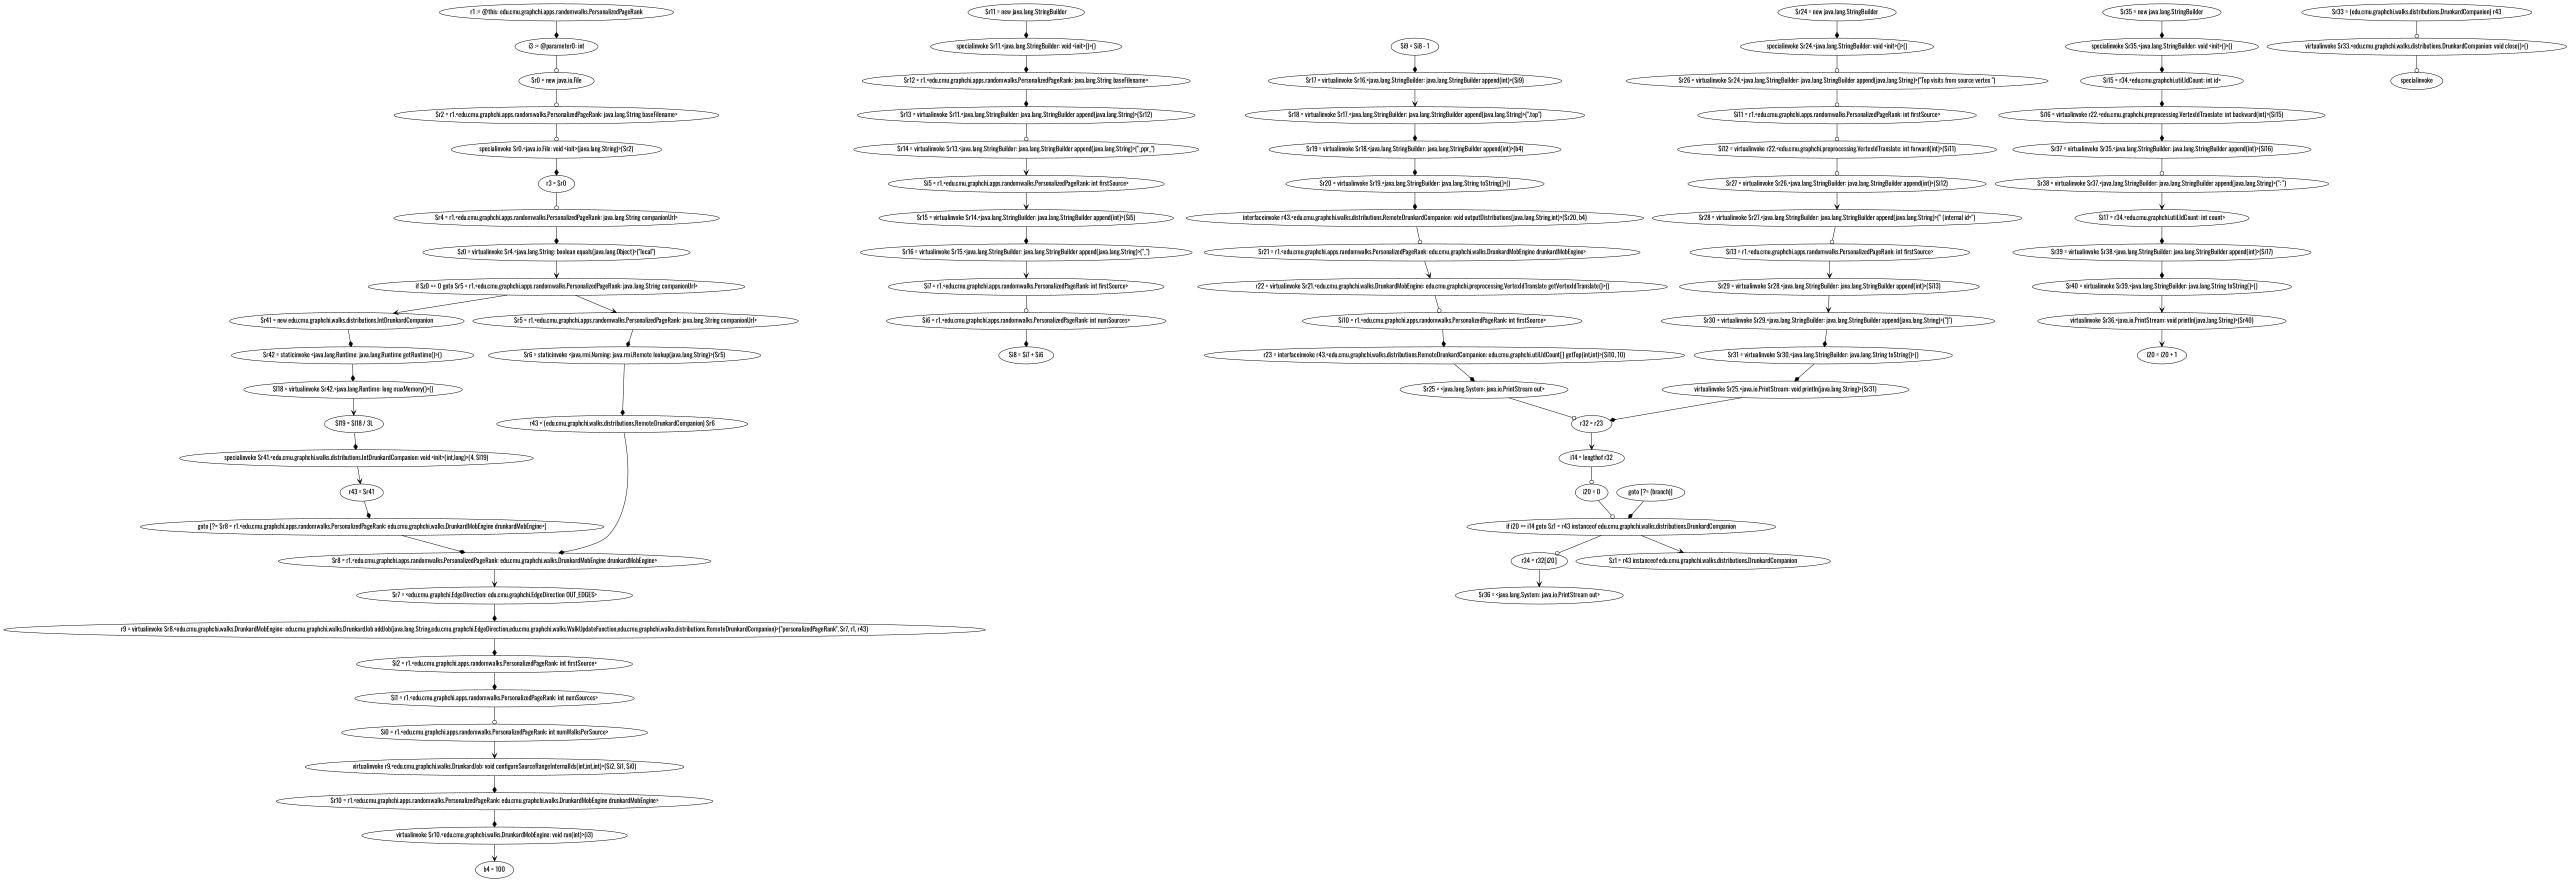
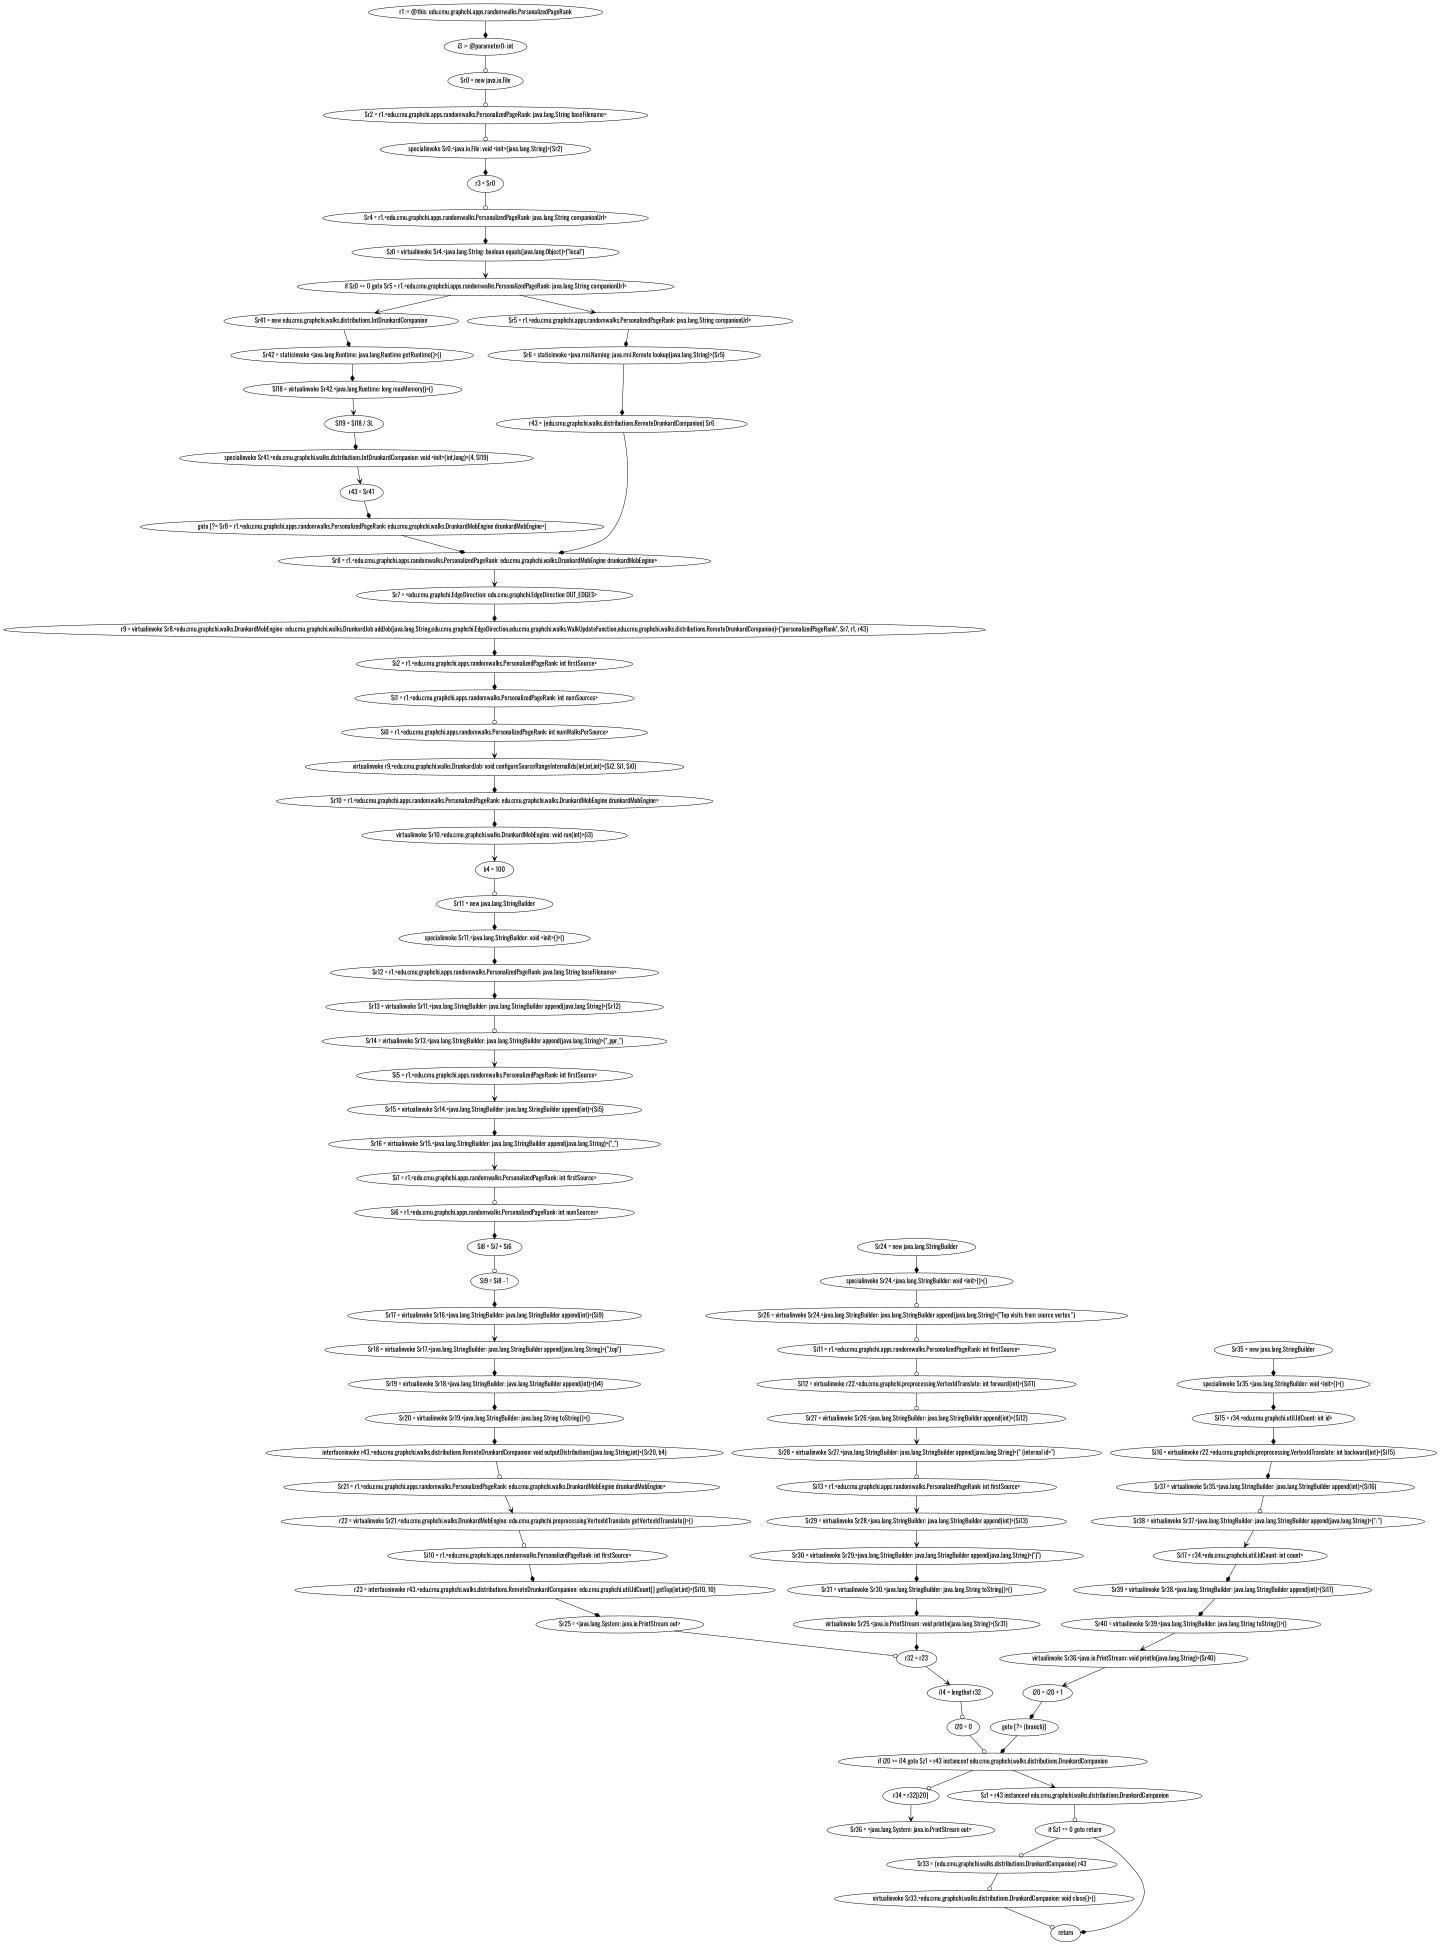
(2417, 81) -> (1066, 1933)
none -> (495, 885)
none -> (495, 1262)
none -> (1038, 1708)
none -> (1075, 1830)
